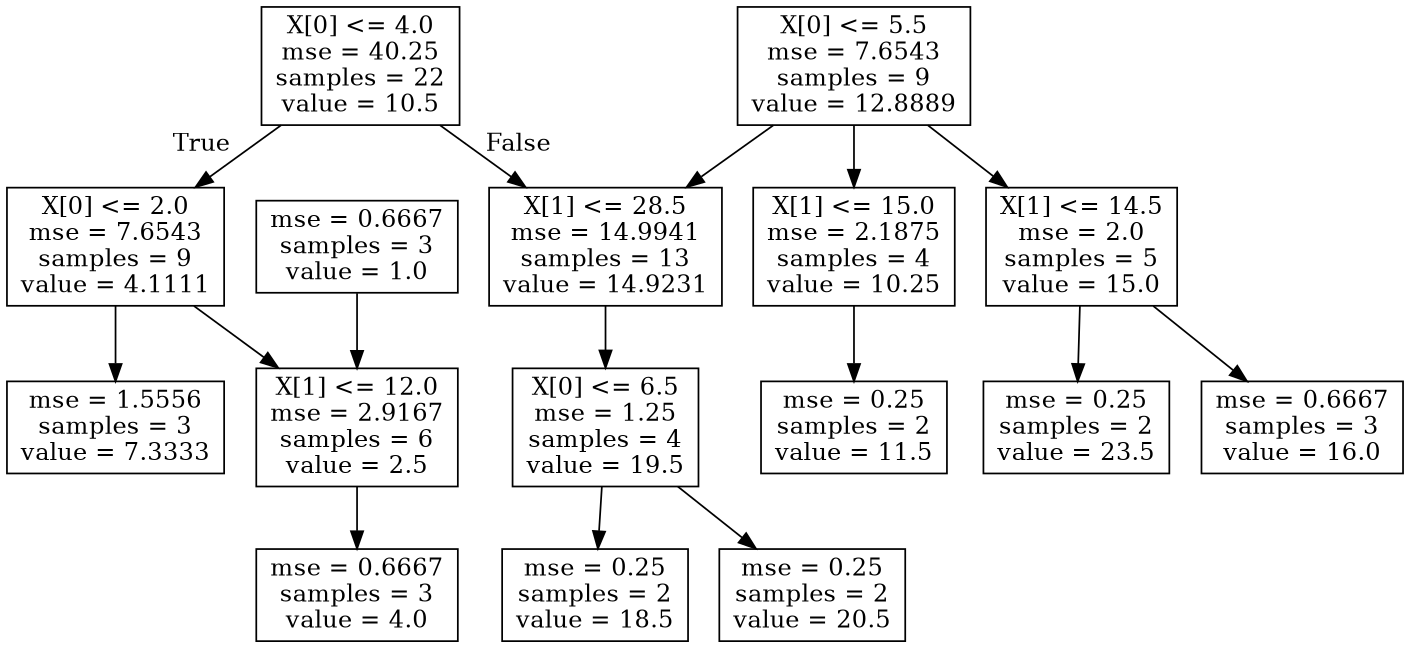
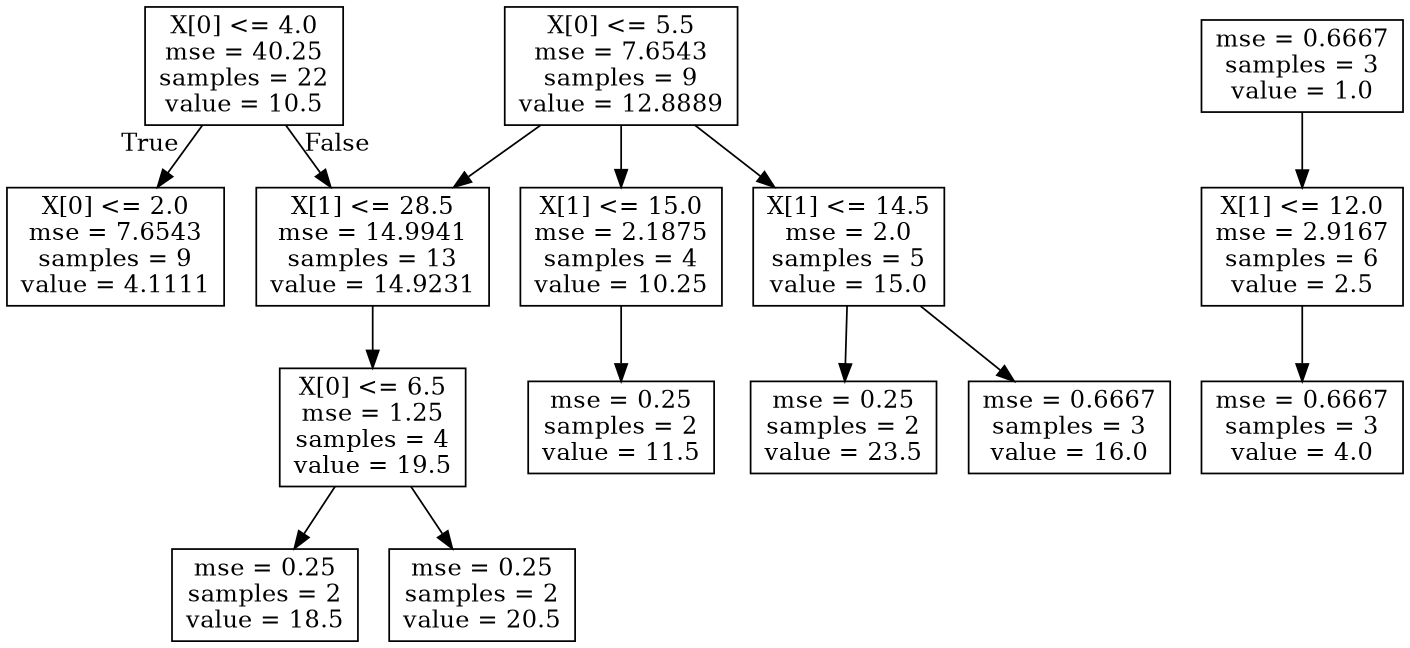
(229, 332) -> none
(116, 427) -> none
